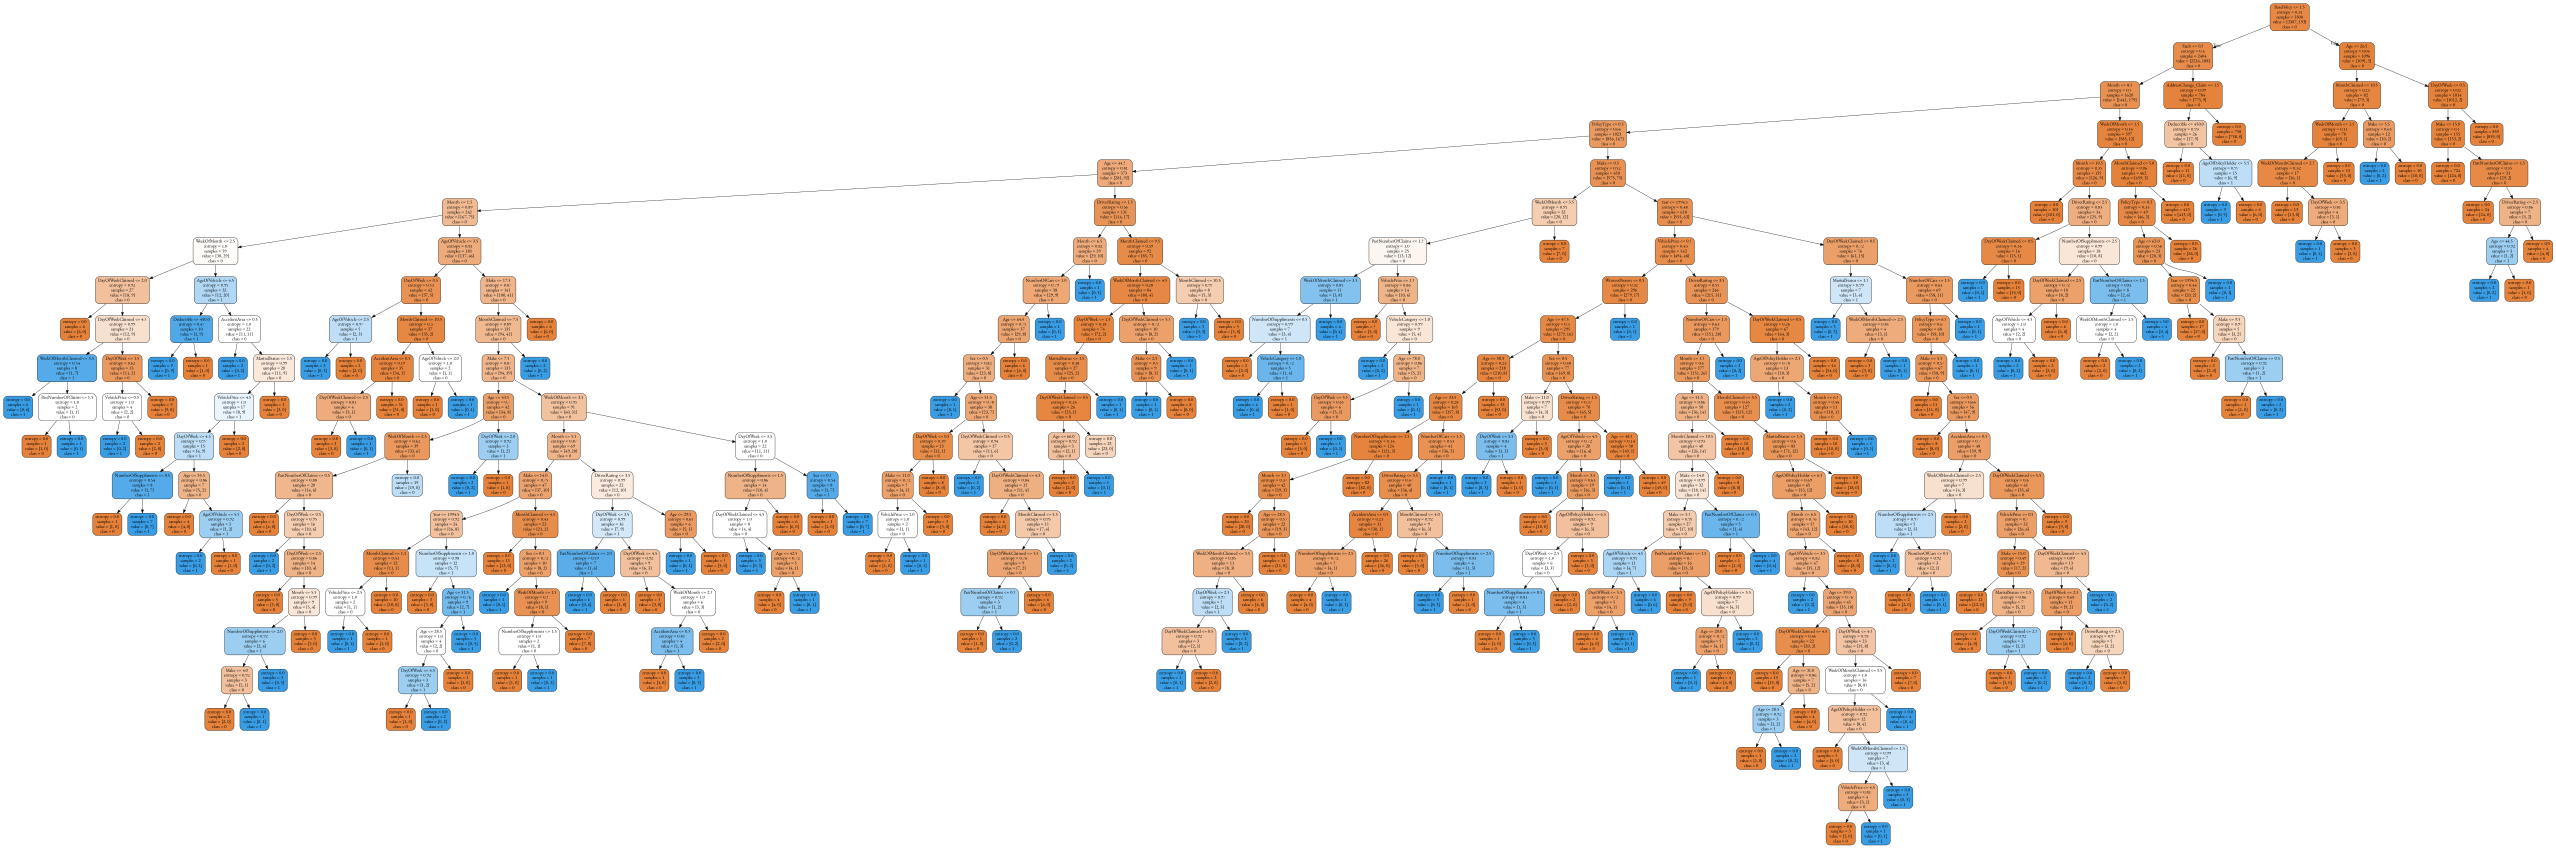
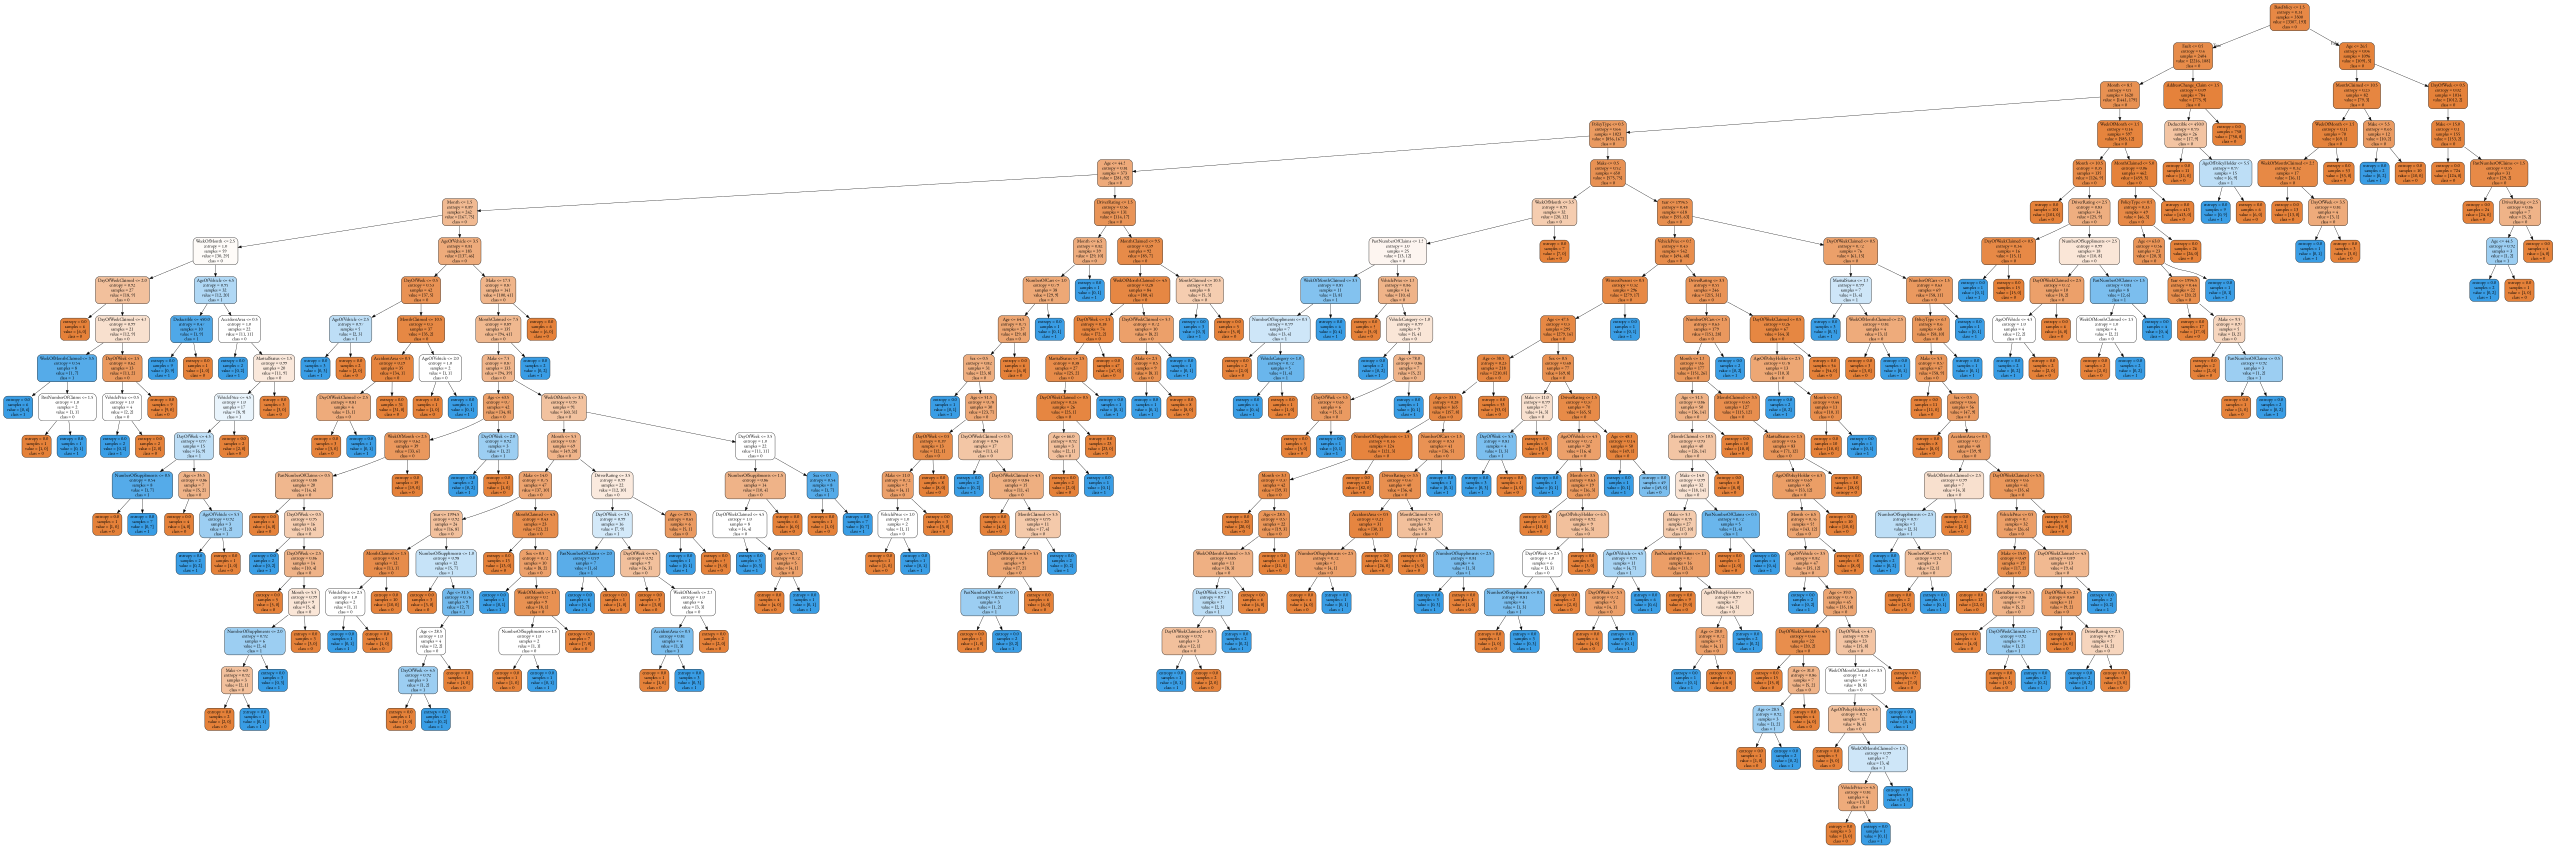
(2487, 134) -> none
none -> (1108, 368)
(1101, 446) -> (1101, 446)
(407, 485) -> (407, 485)
(1654, 485) -> (1654, 485)
(466, 641) -> none
